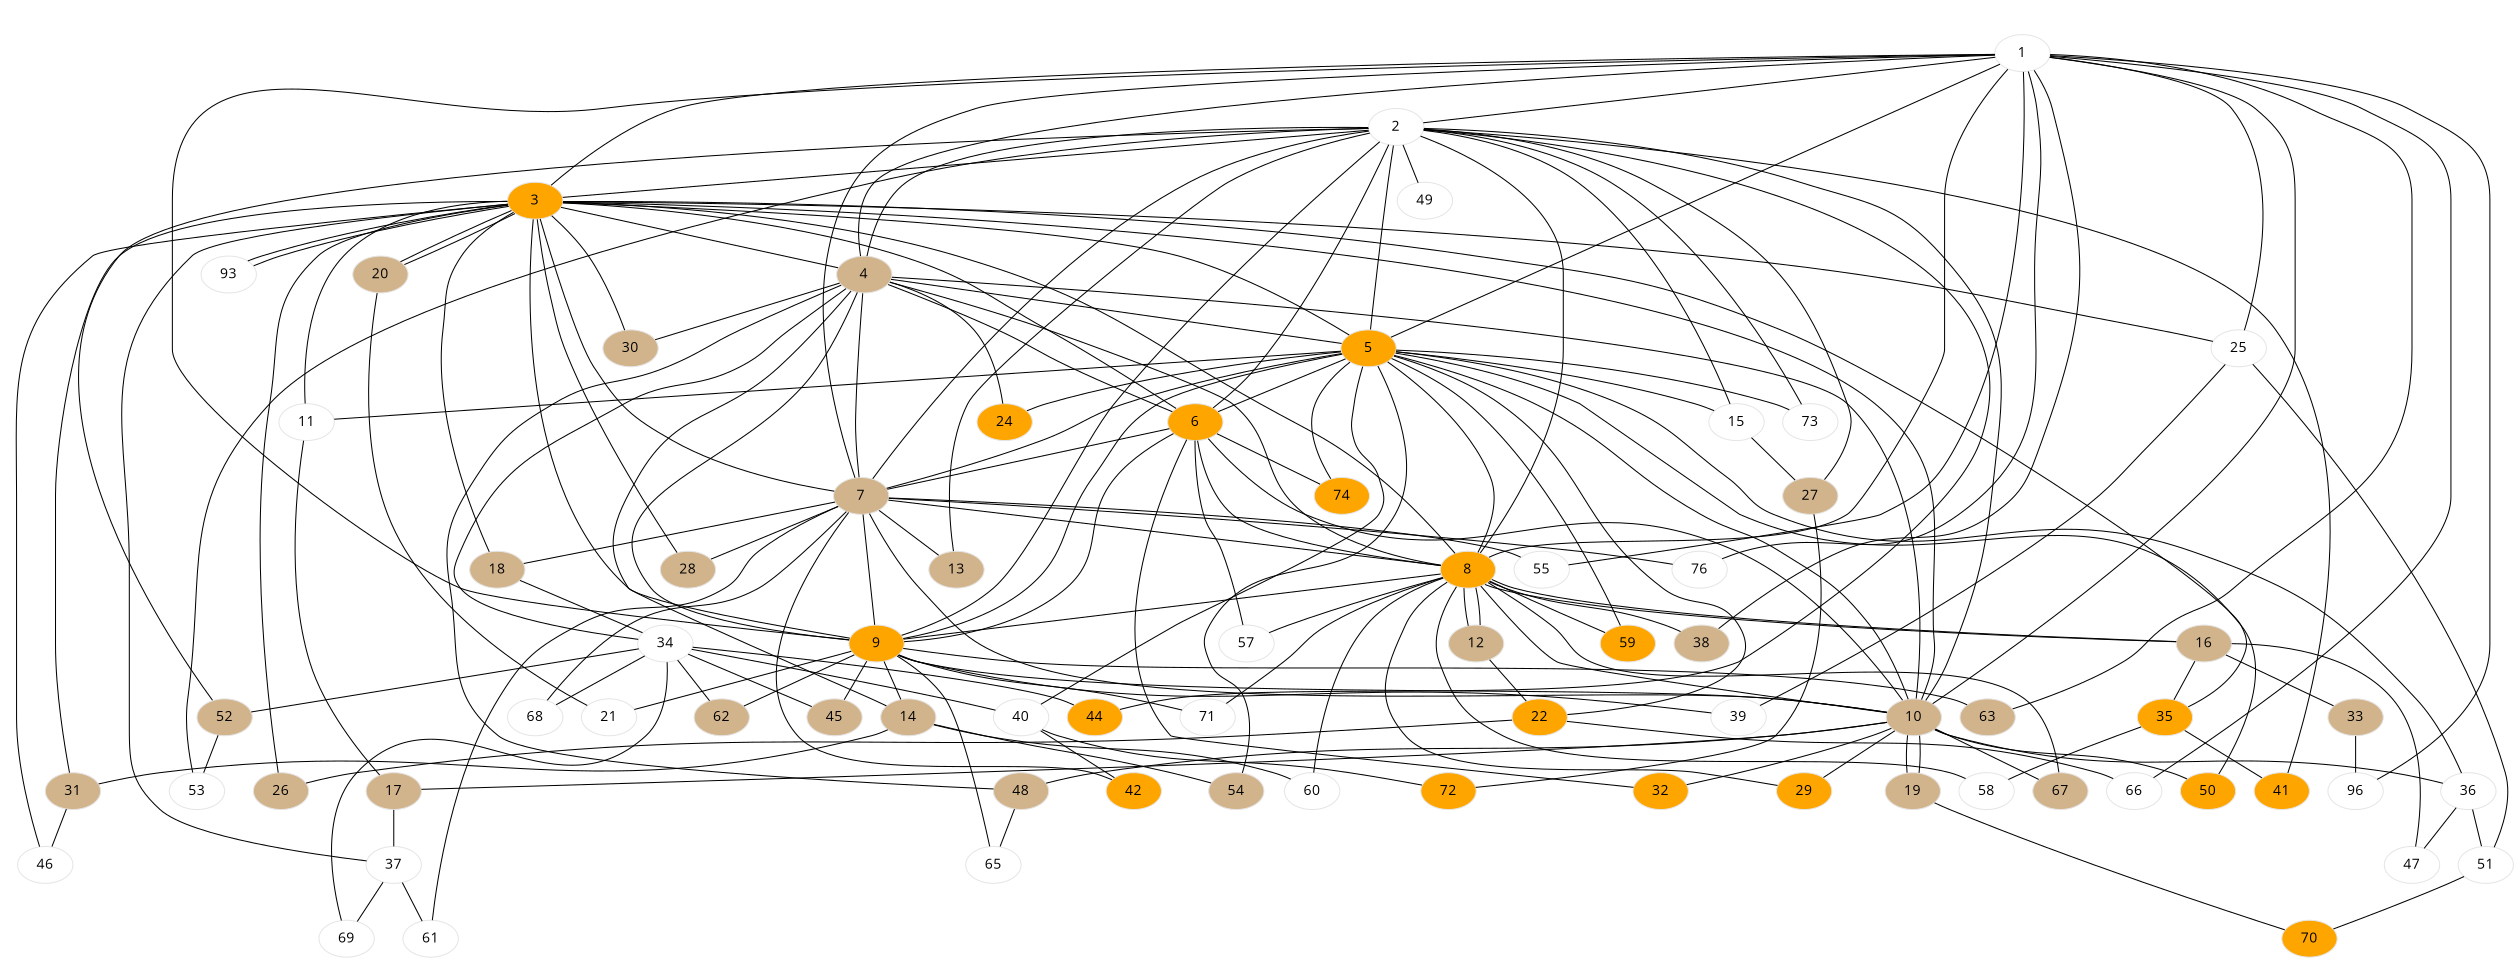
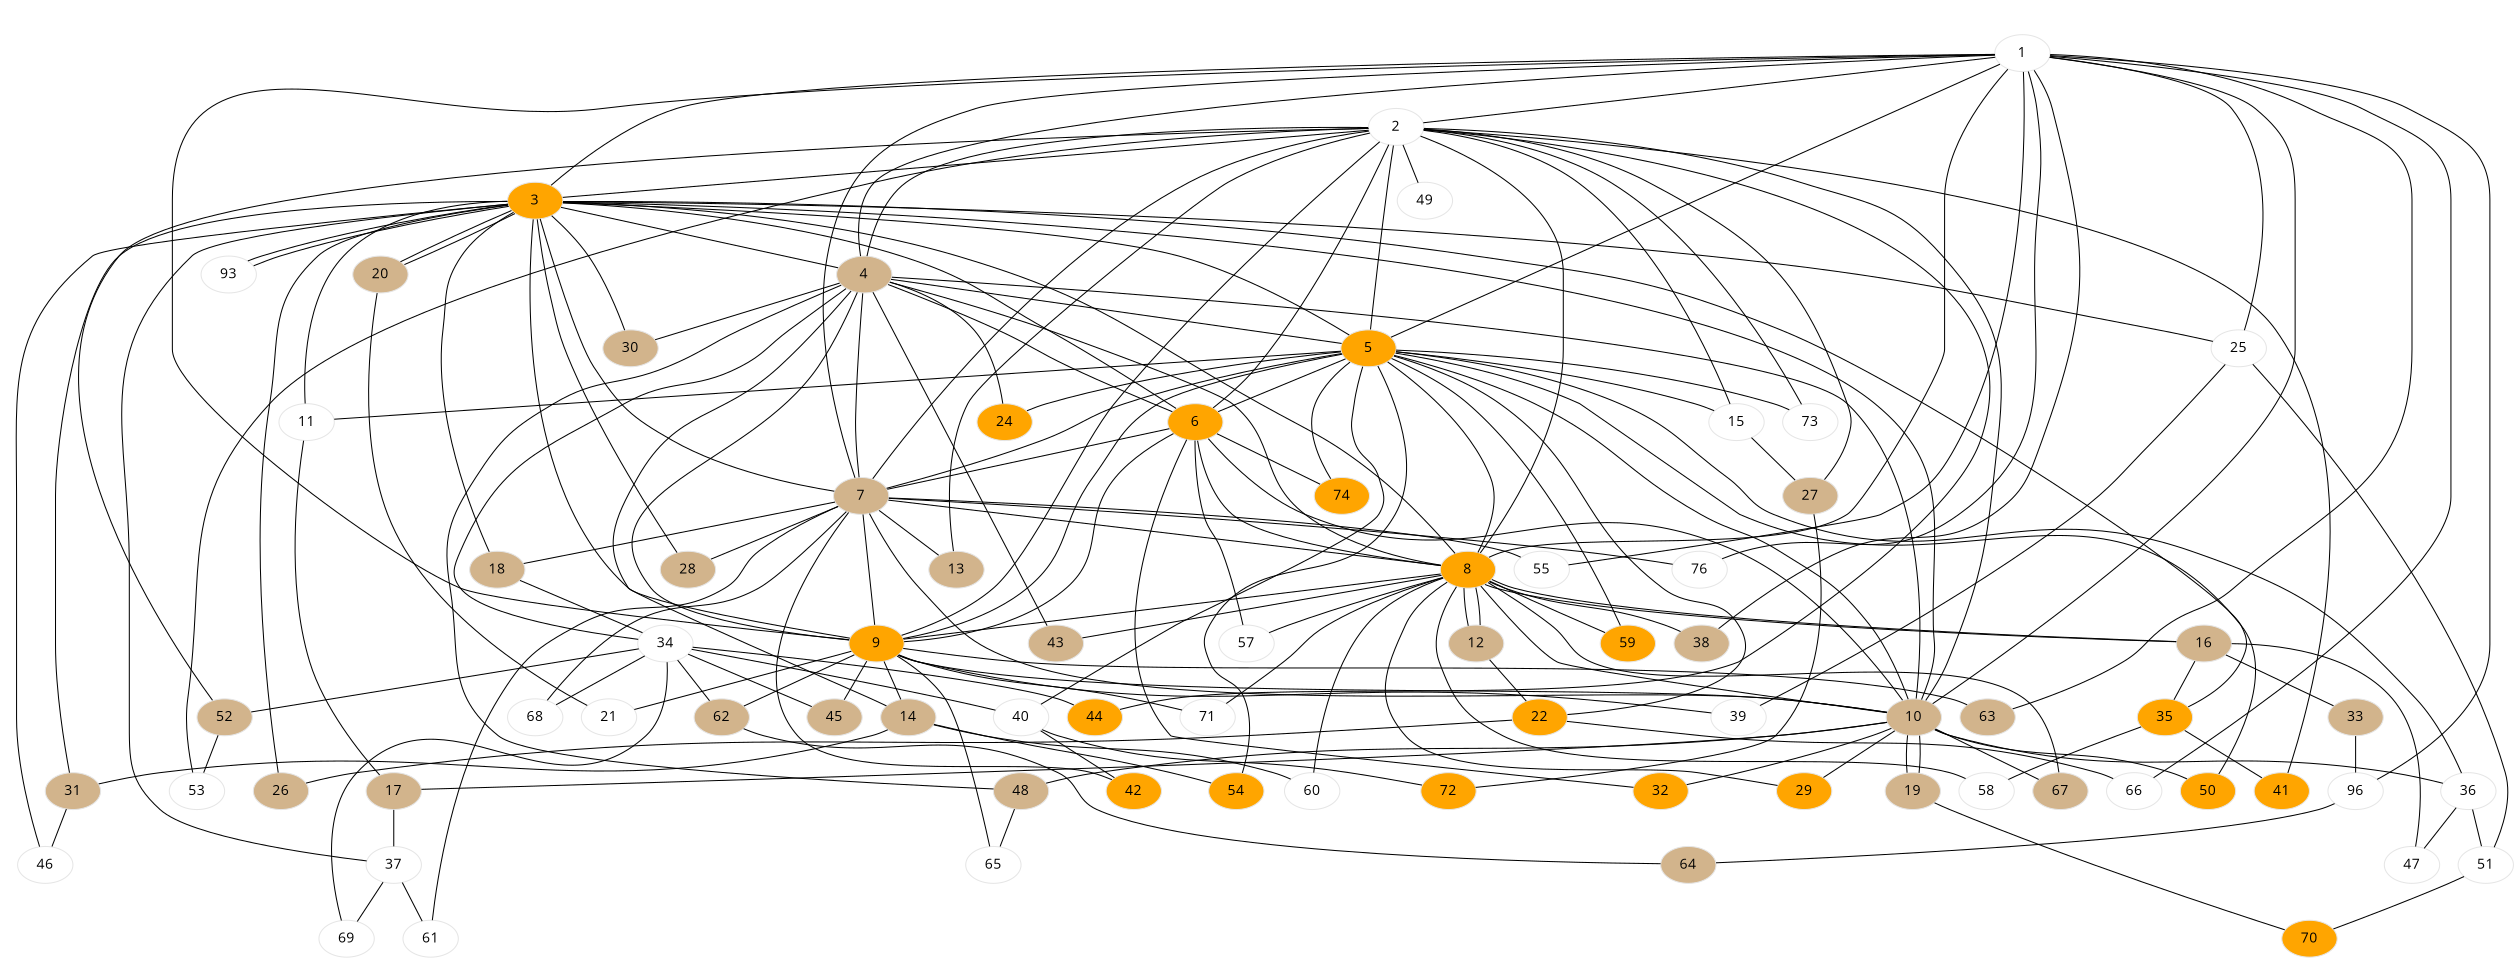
none -> (1056, 644)
(1236, 791) -> (1236, 791)
none -> (1688, 865)
